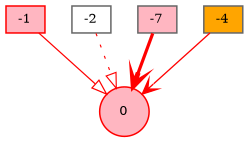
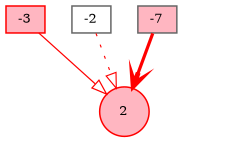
(25, 19) -> (25, 19)
(223, 19) -> none
(124, 112) -> (124, 112)
